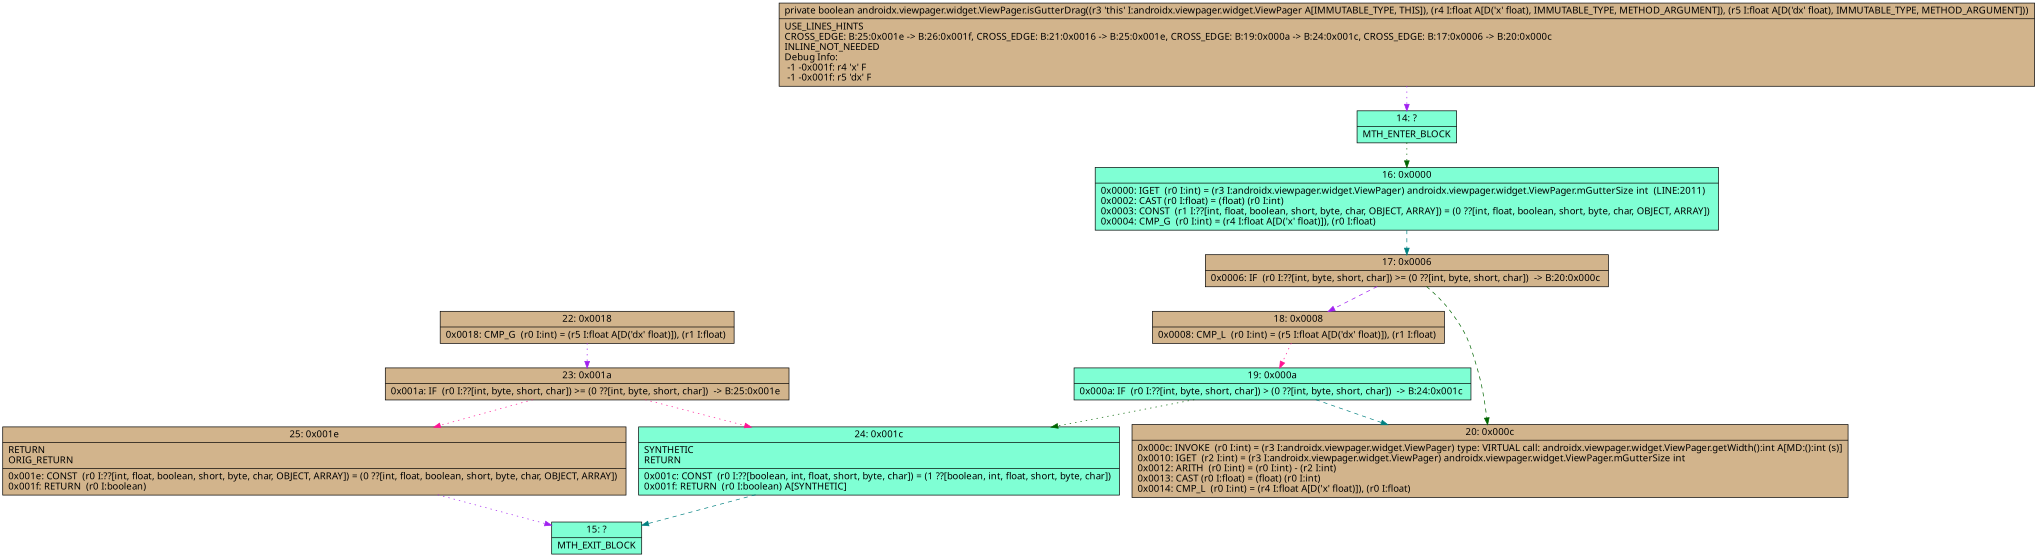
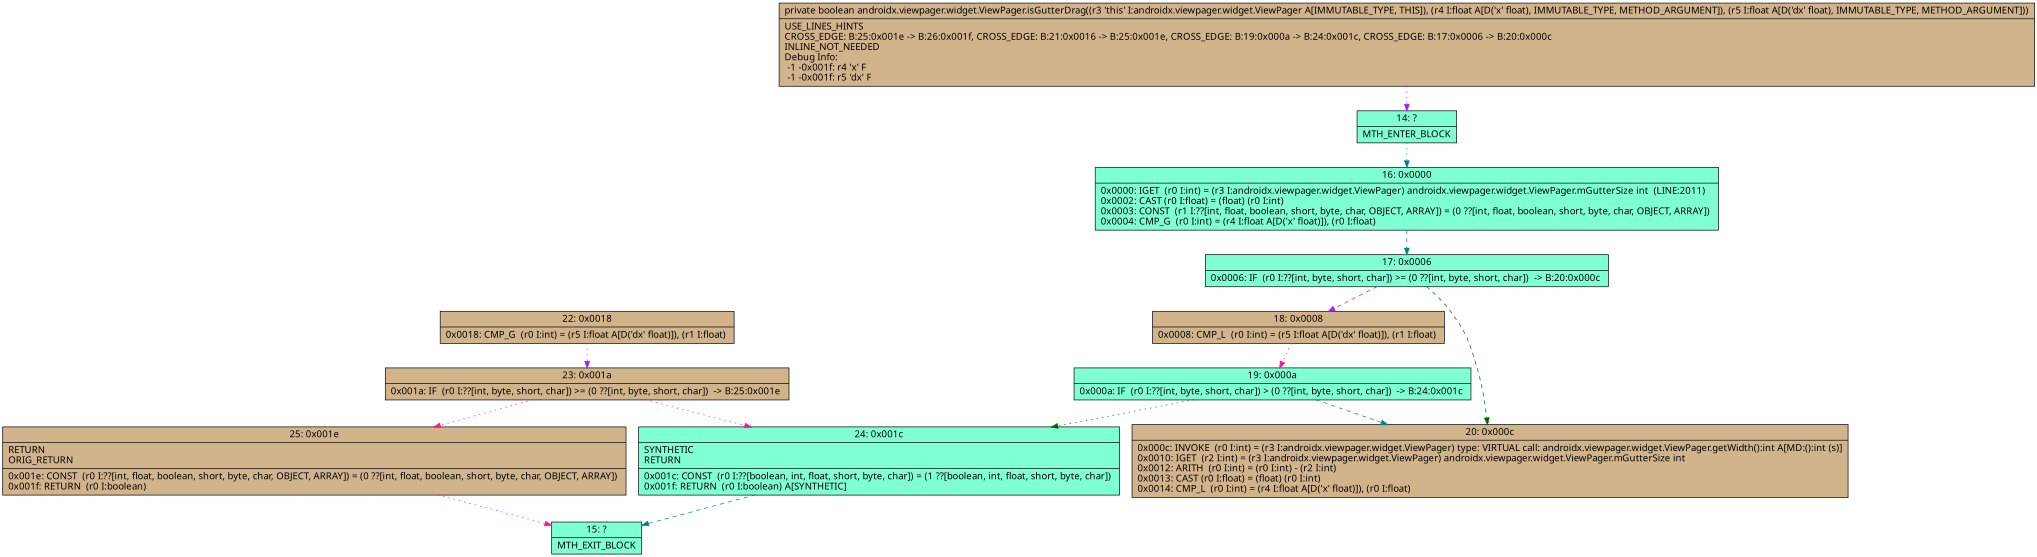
(1407, 152) -> (1407, 152)
(1407, 271) -> (1407, 271)
(491, 509) -> (491, 509)
